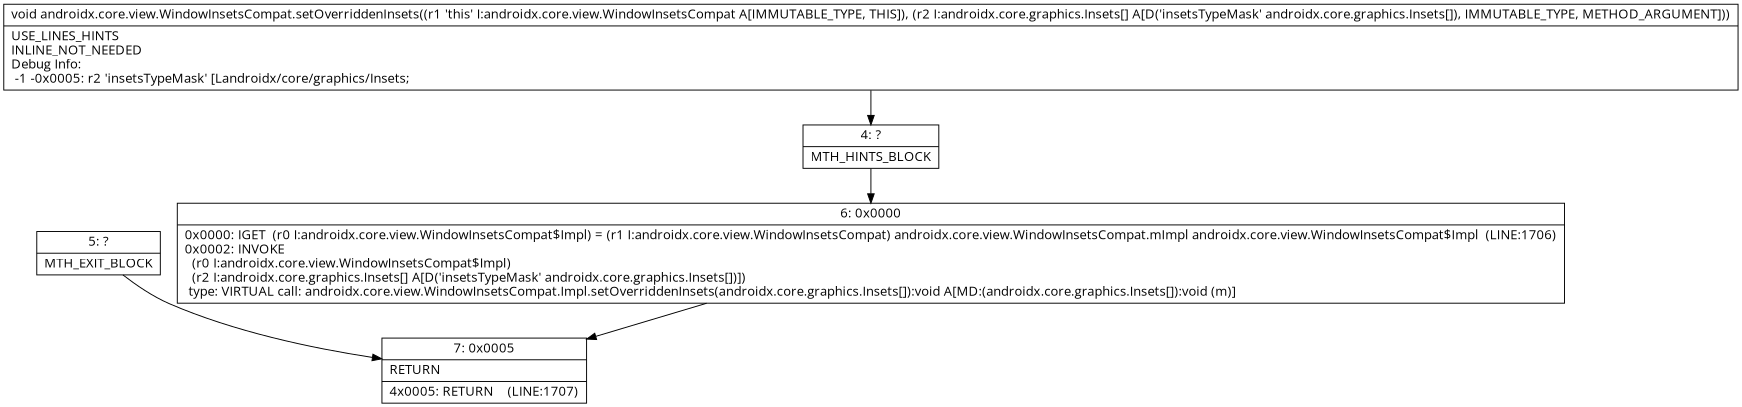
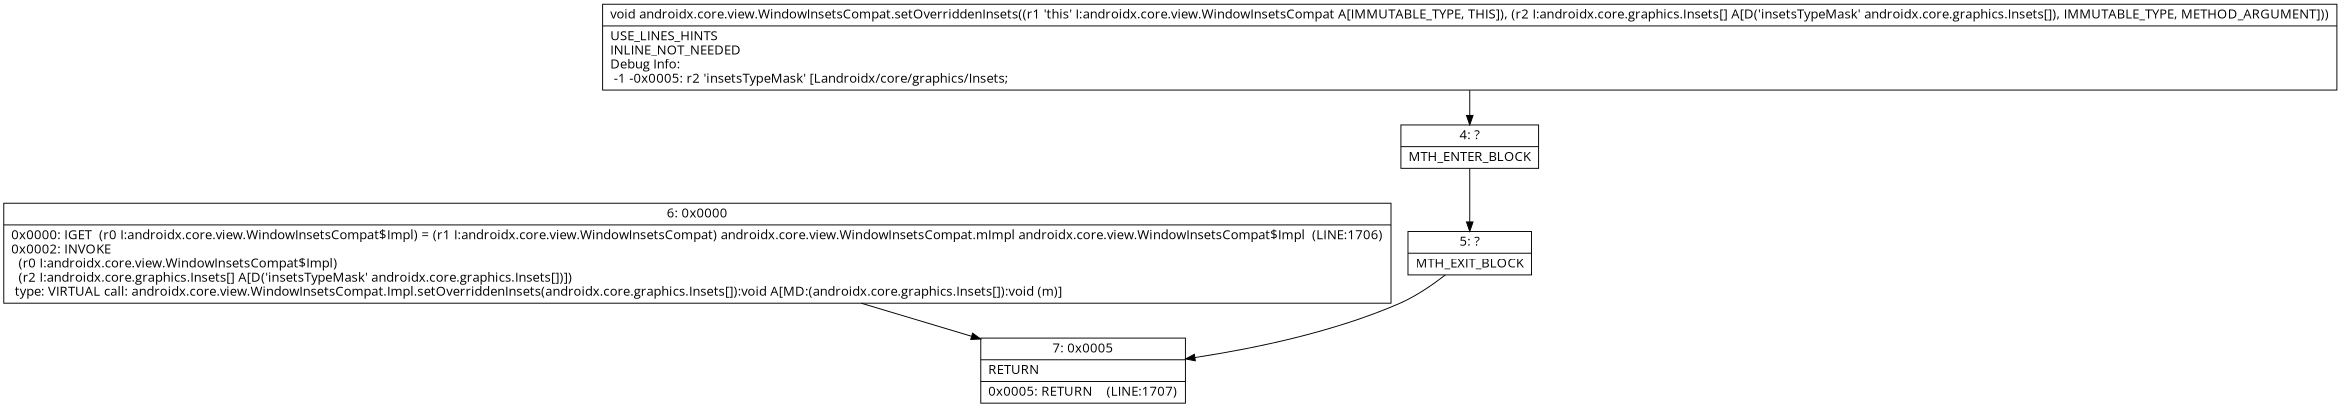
(871, 157) -> (1470, 157)
(871, 181) -> (1470, 195)
(484, 392) -> (1083, 392)
